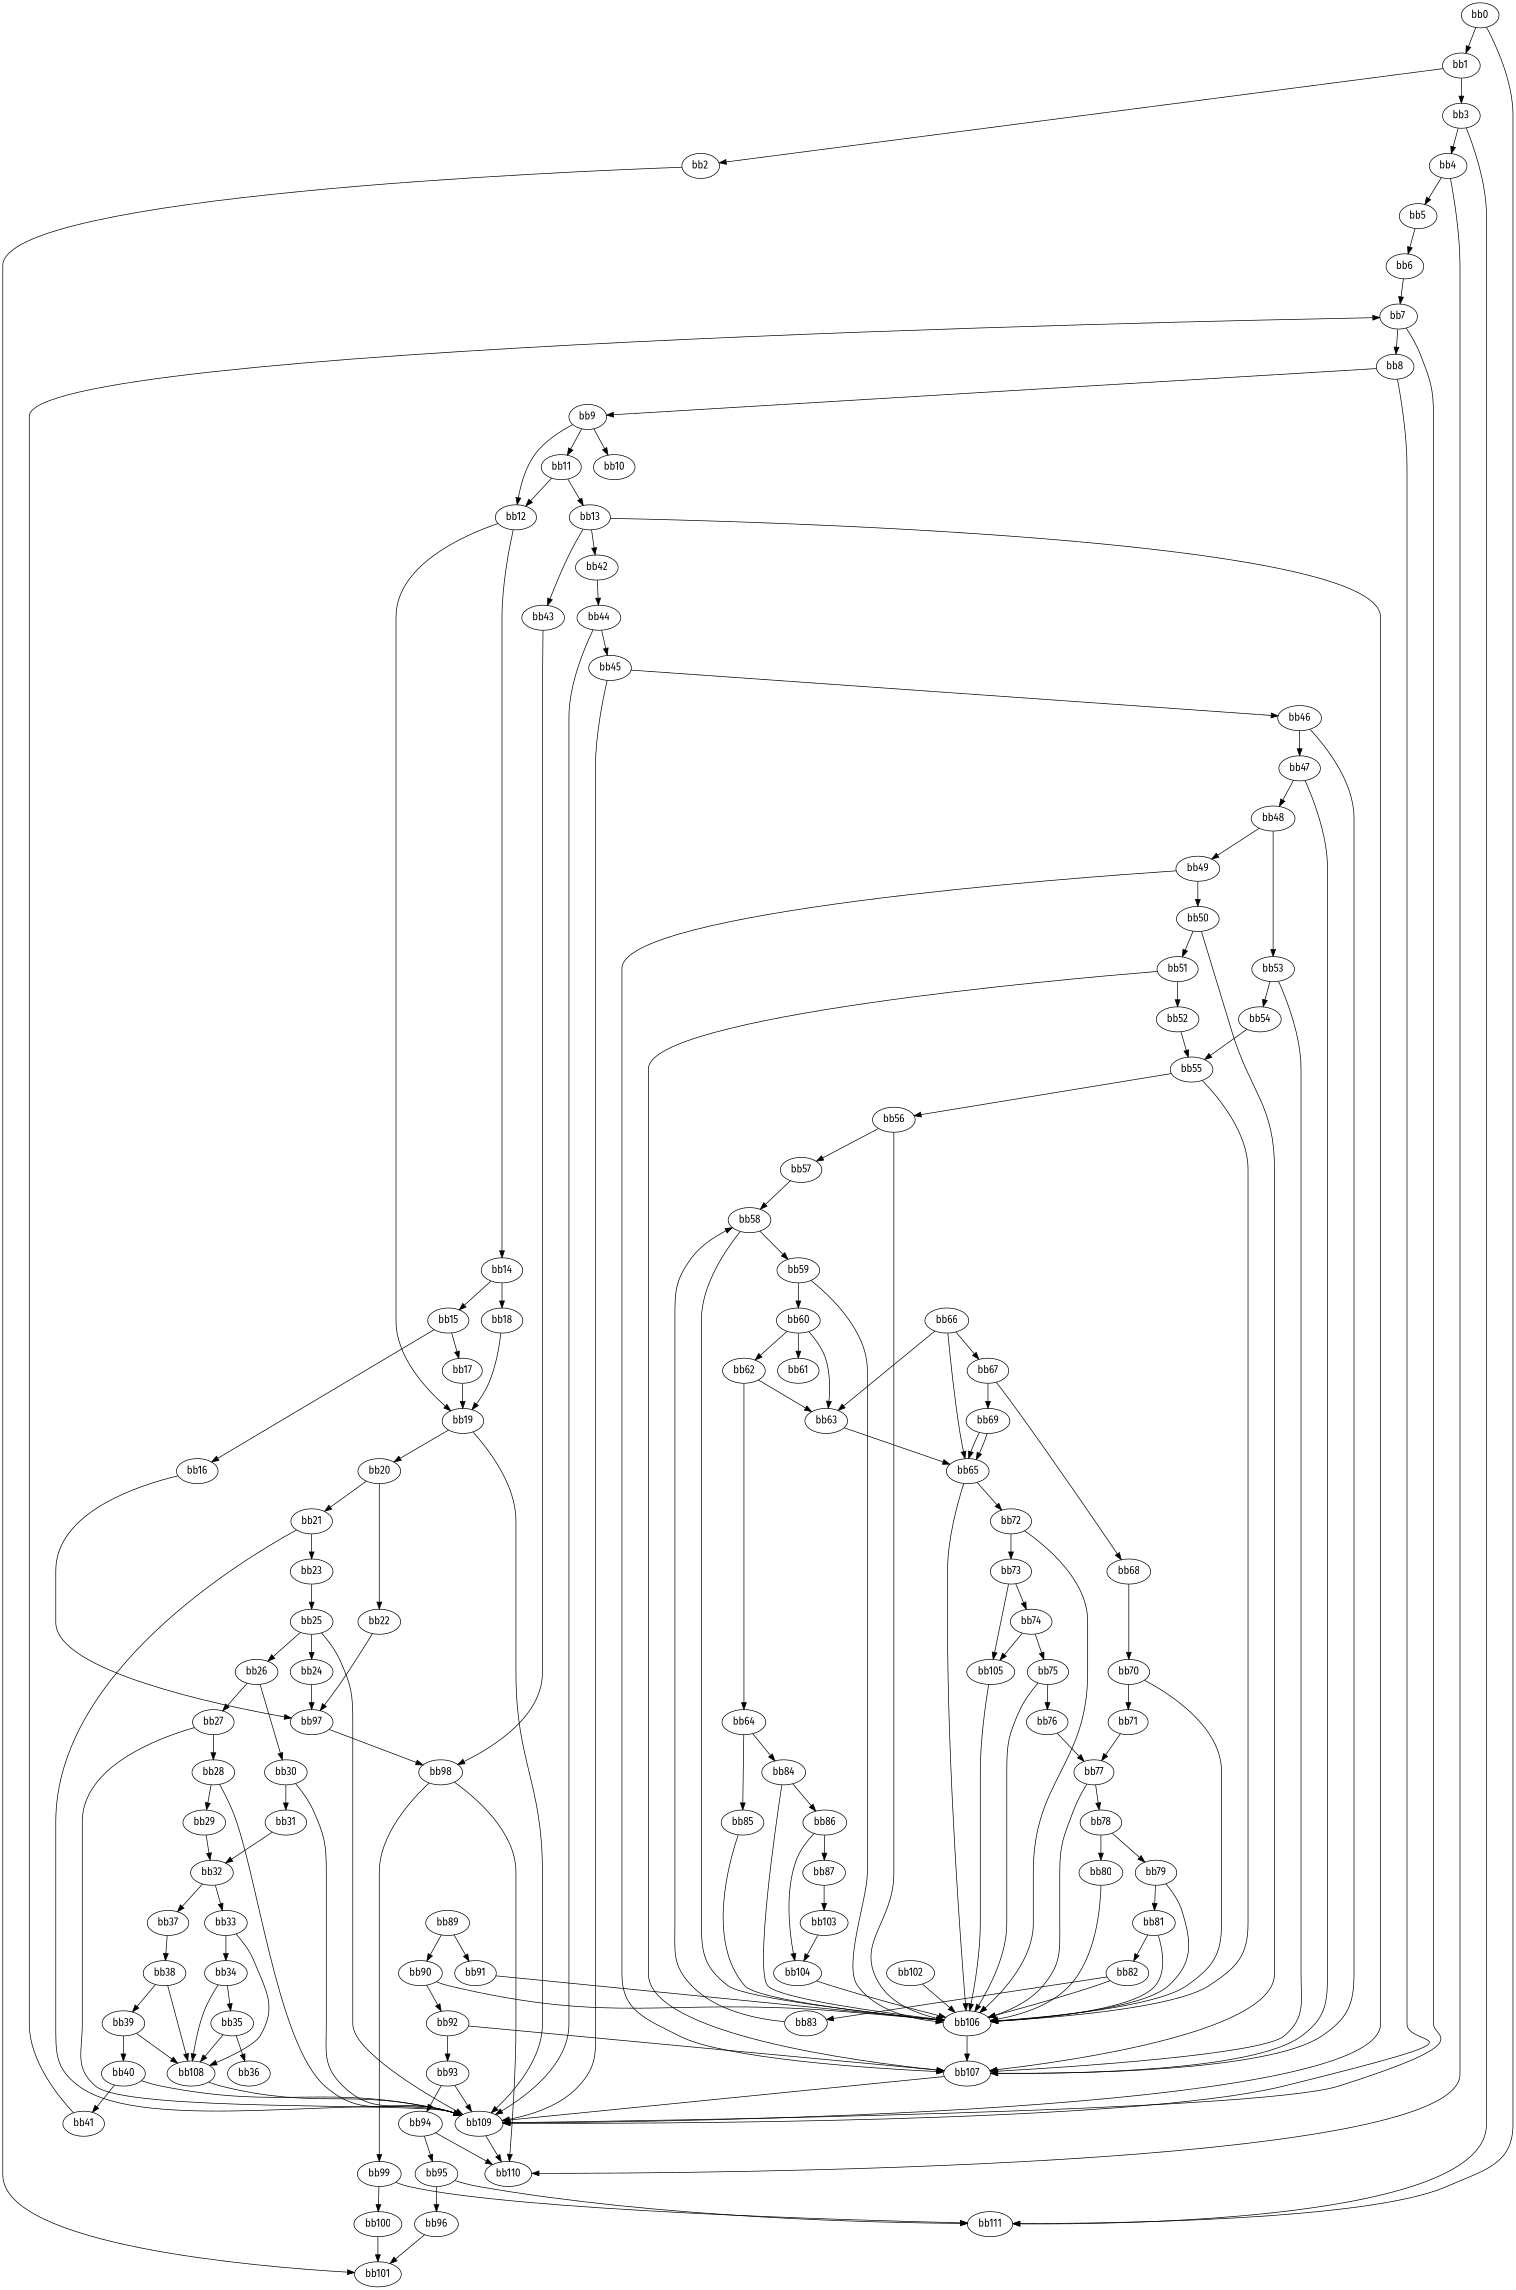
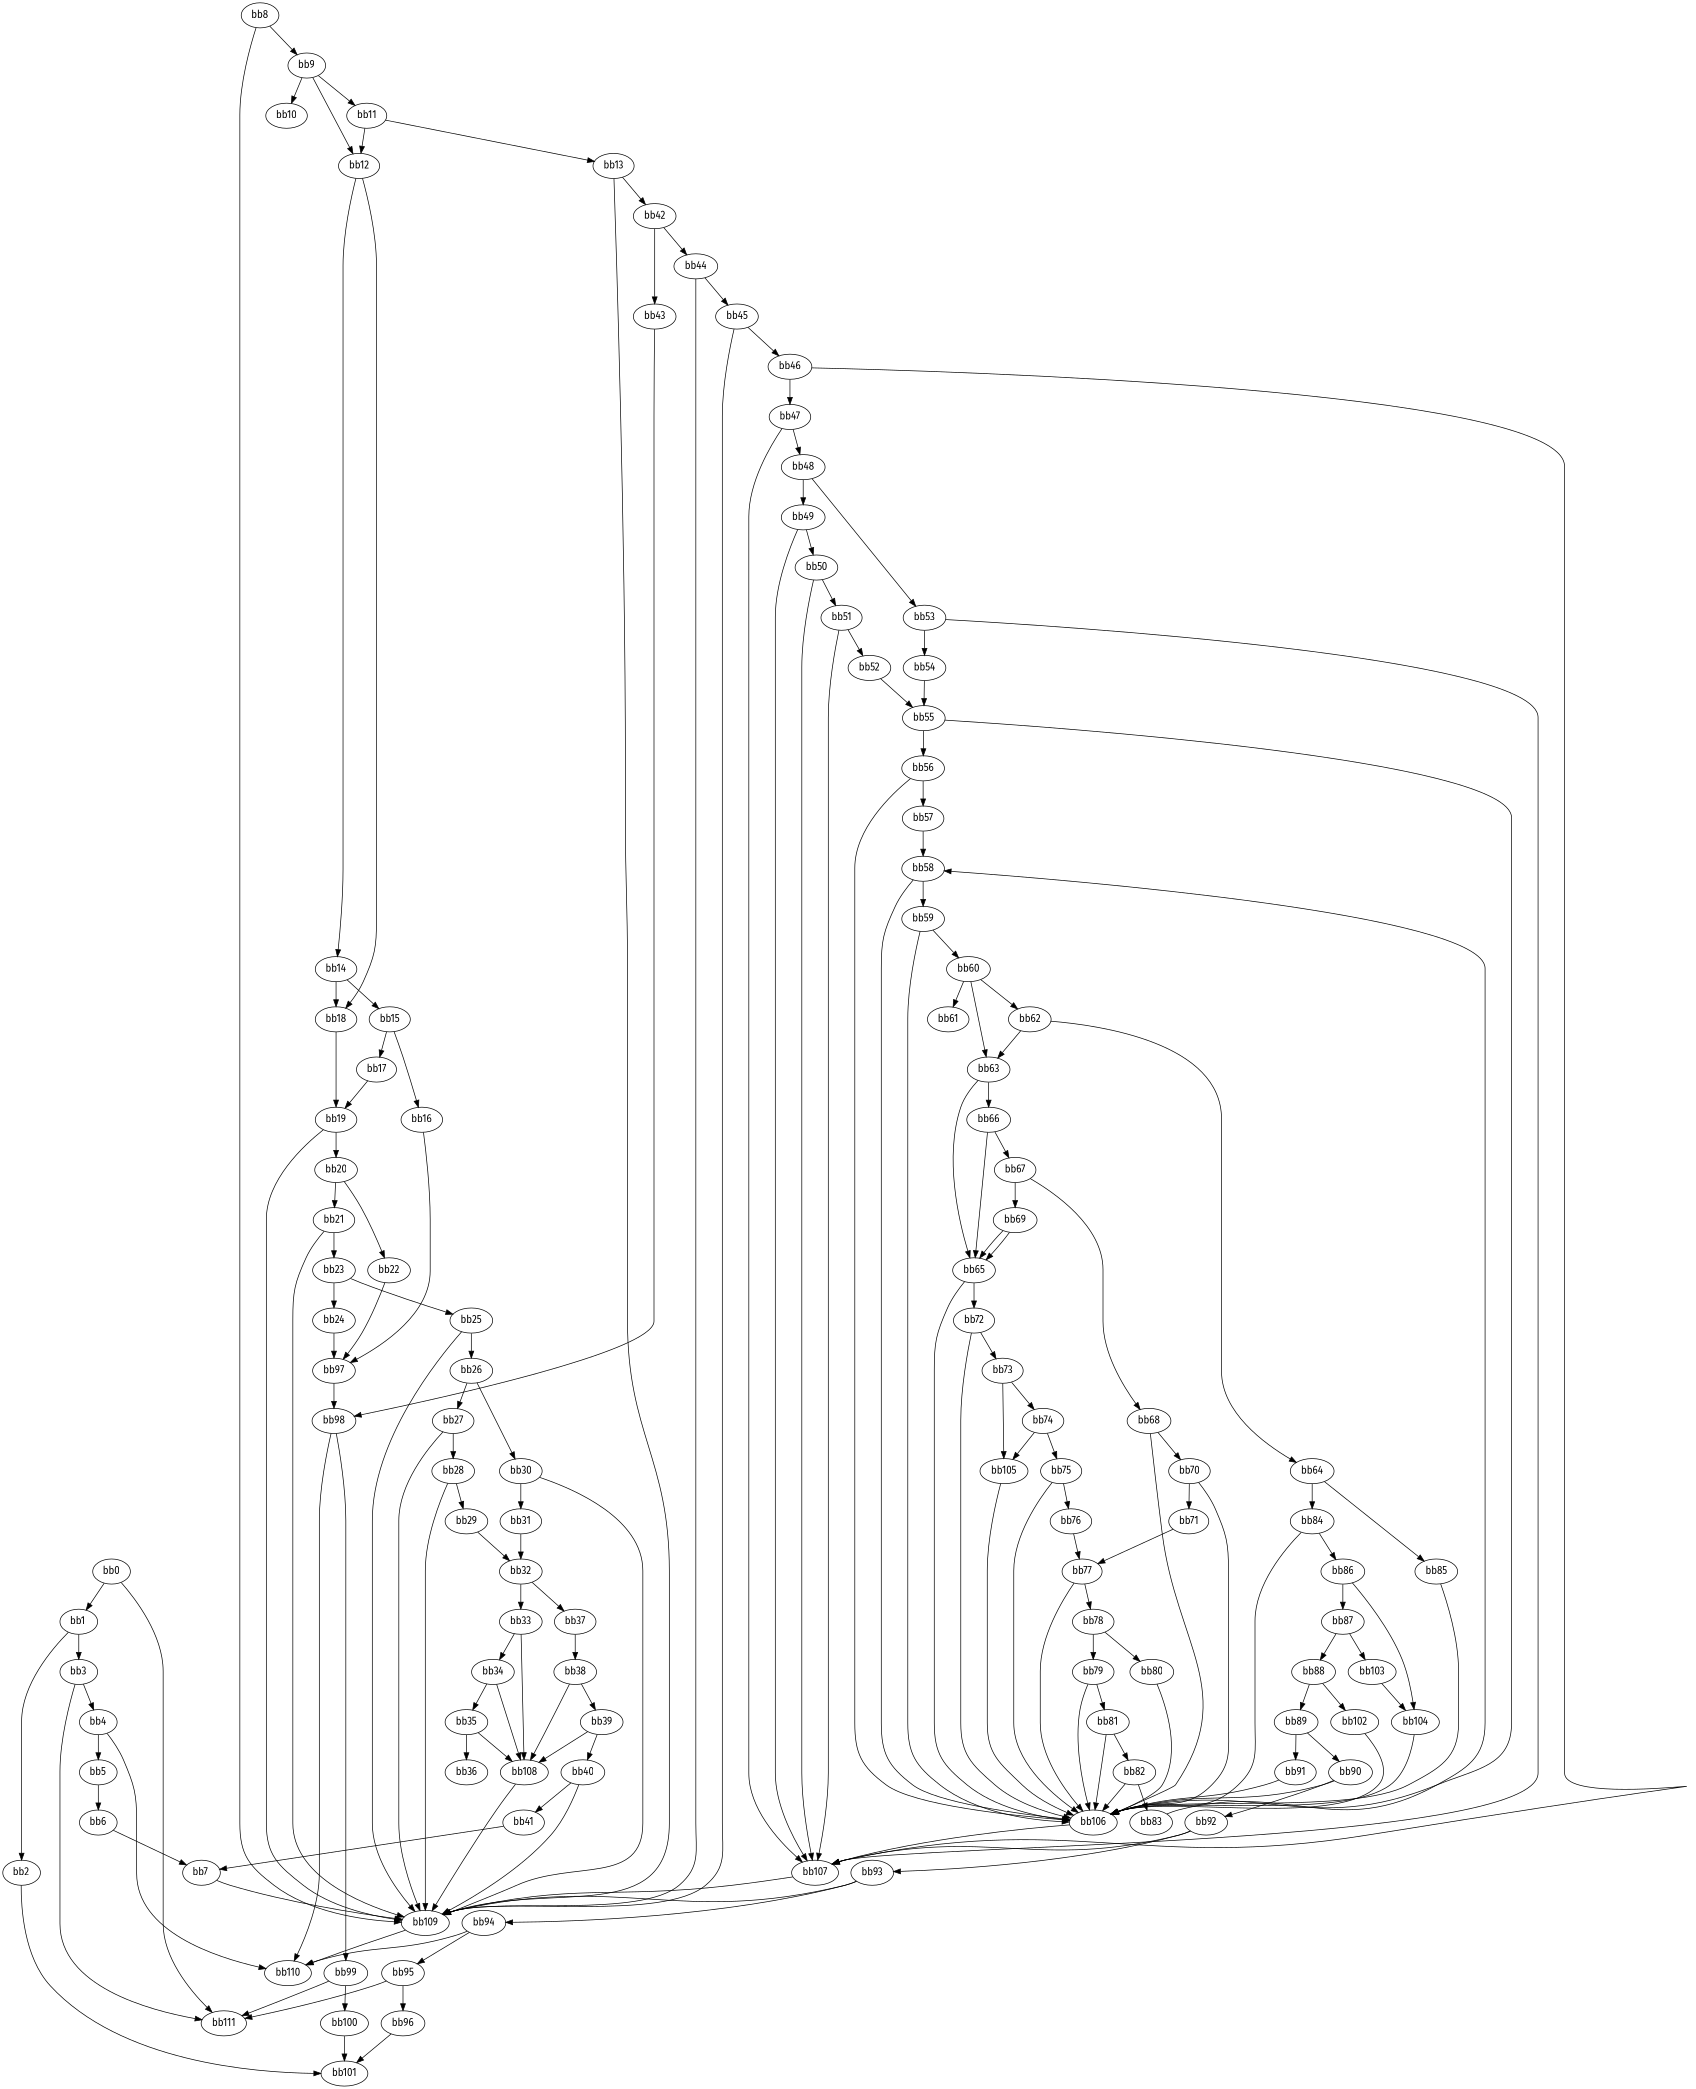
(1397, 338) -> none
(565, 563) -> (655, 263)
(396, 946) -> (377, 593)
(889, 1368) -> (989, 1091)
none -> (1191, 1642)
(312, 1643) -> (334, 1292)
none -> (1314, 1672)
